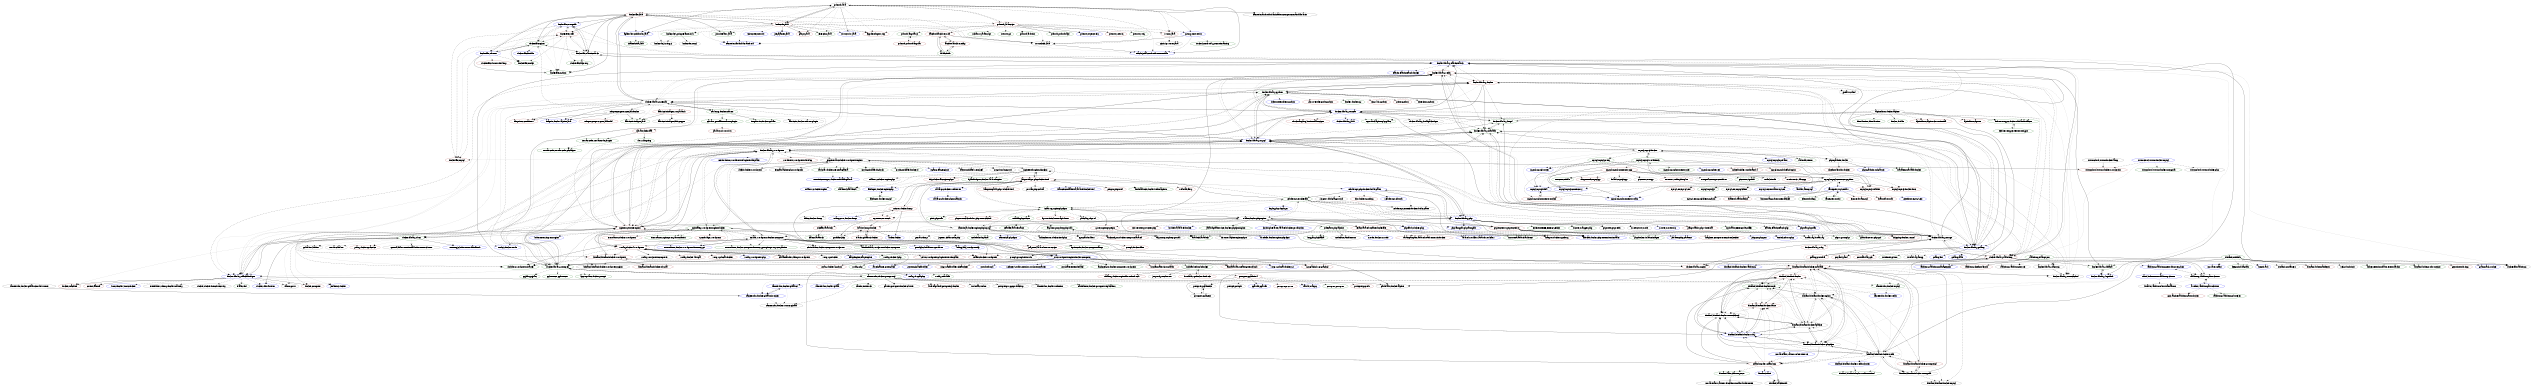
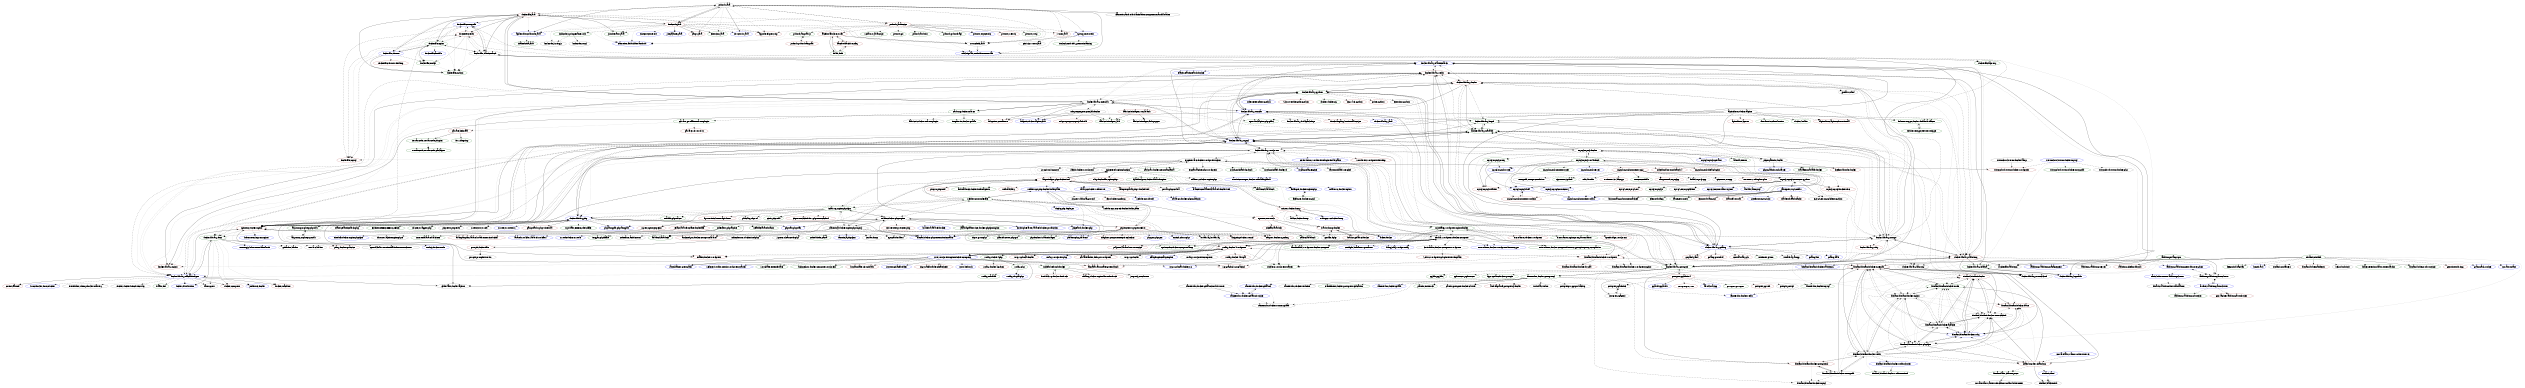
(1878, 247) -> (1800, 243)
(1808, 267) -> (1869, 267)
